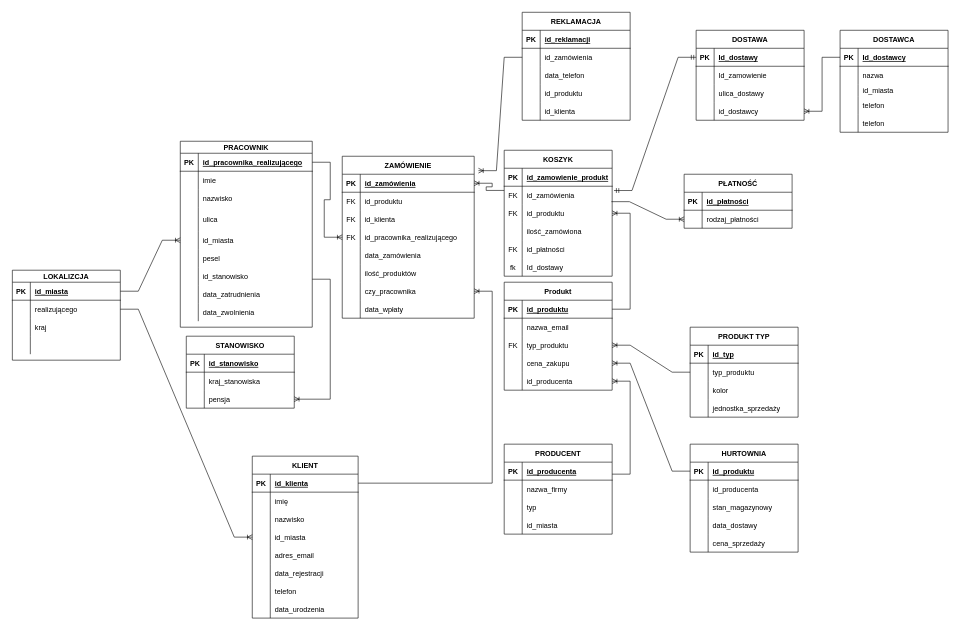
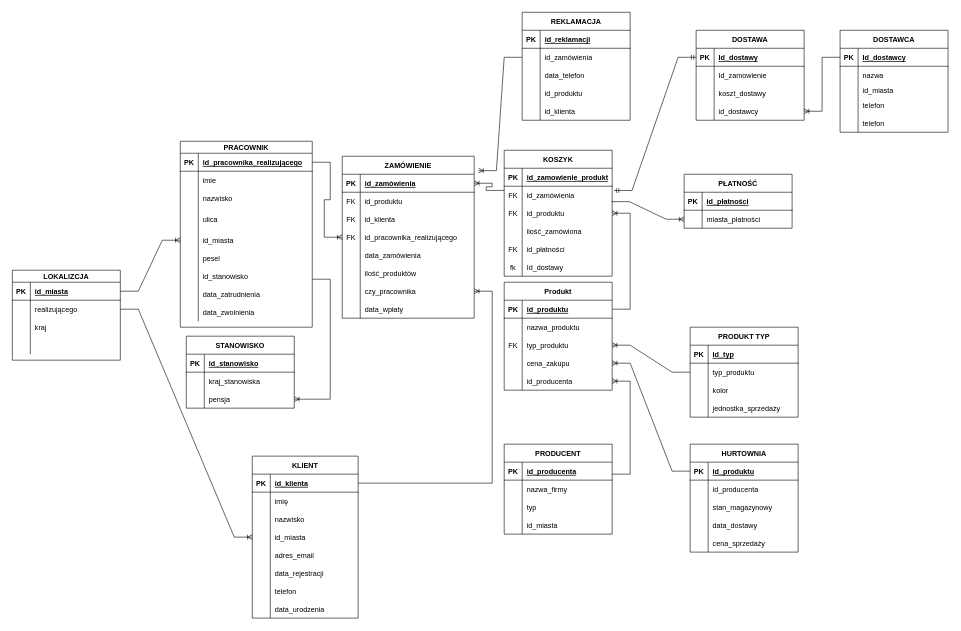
(743, 94) -> (745, 94)
(738, 220) -> (737, 220)
(547, 328) -> (555, 328)
